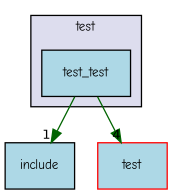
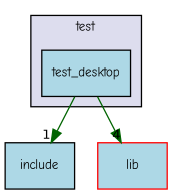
(86, 73) -> (86, 73)
(132, 166) -> (132, 166)
